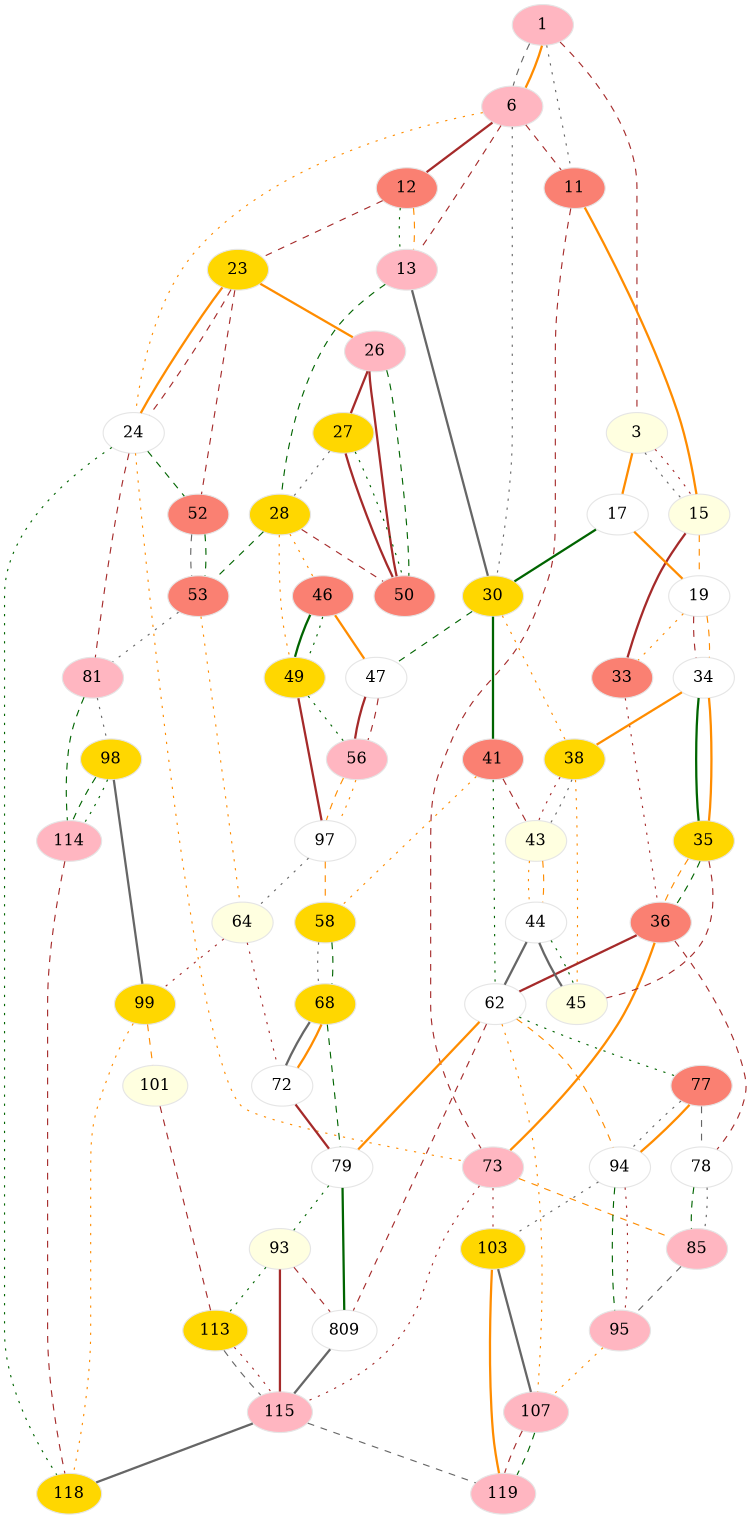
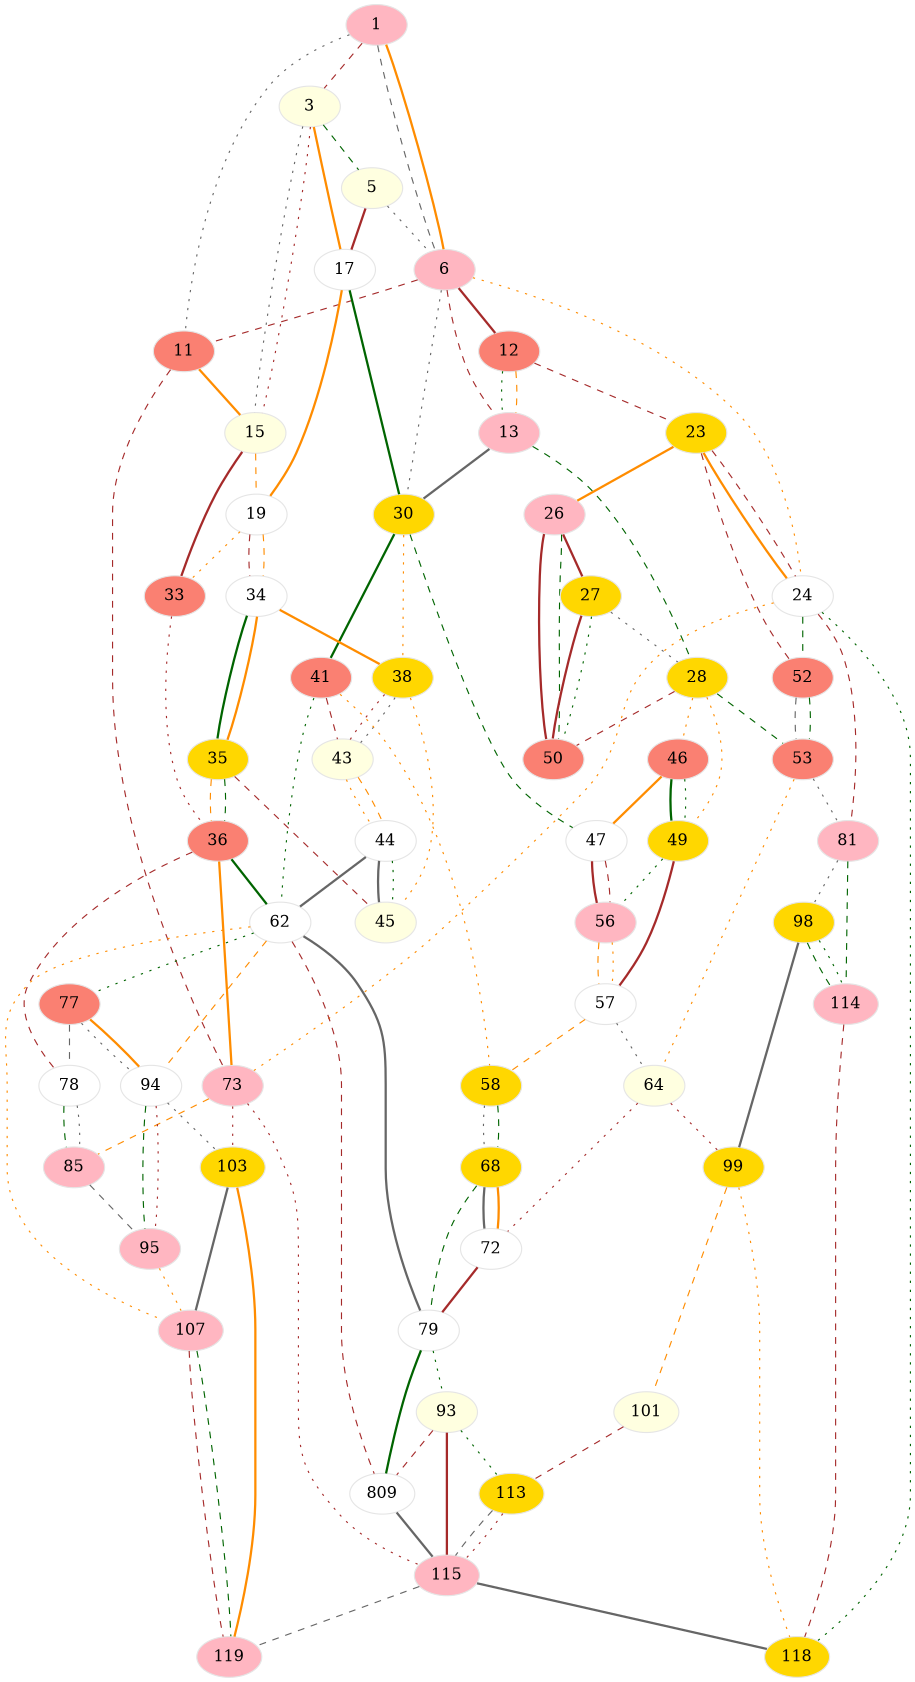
none -> (372, 188)
(325, 841) -> (606, 1004)
(587, 959) -> (249, 882)
(419, 1086) -> (386, 1110)
